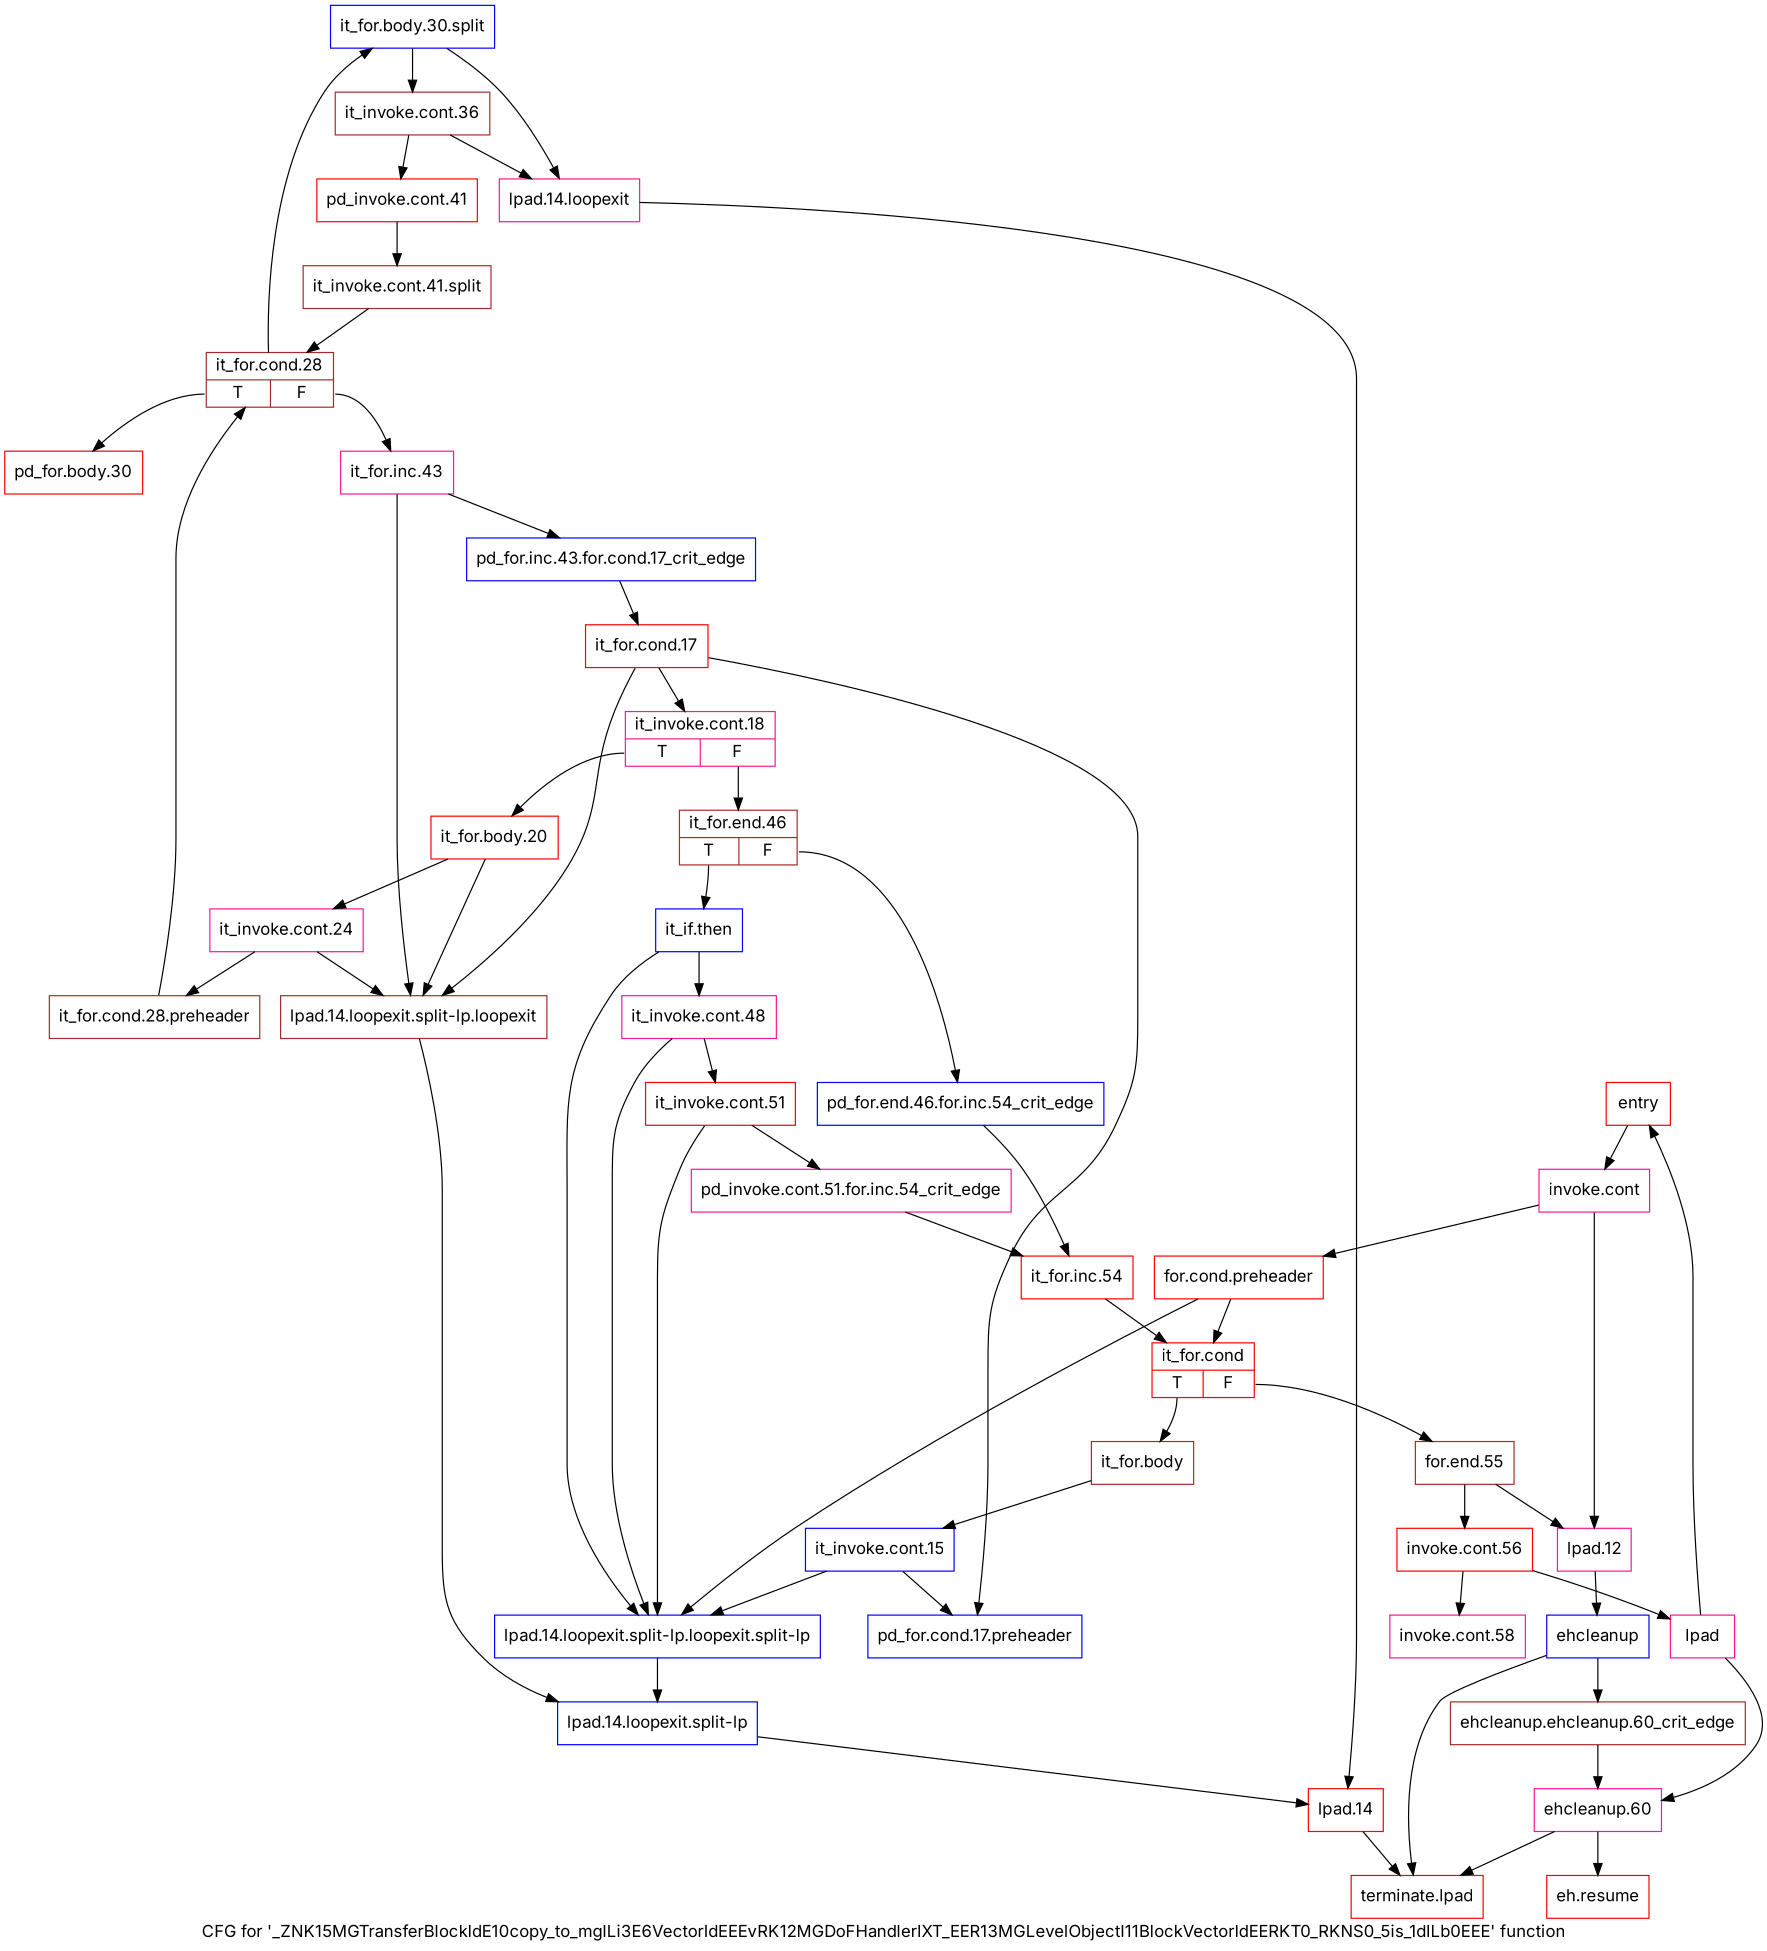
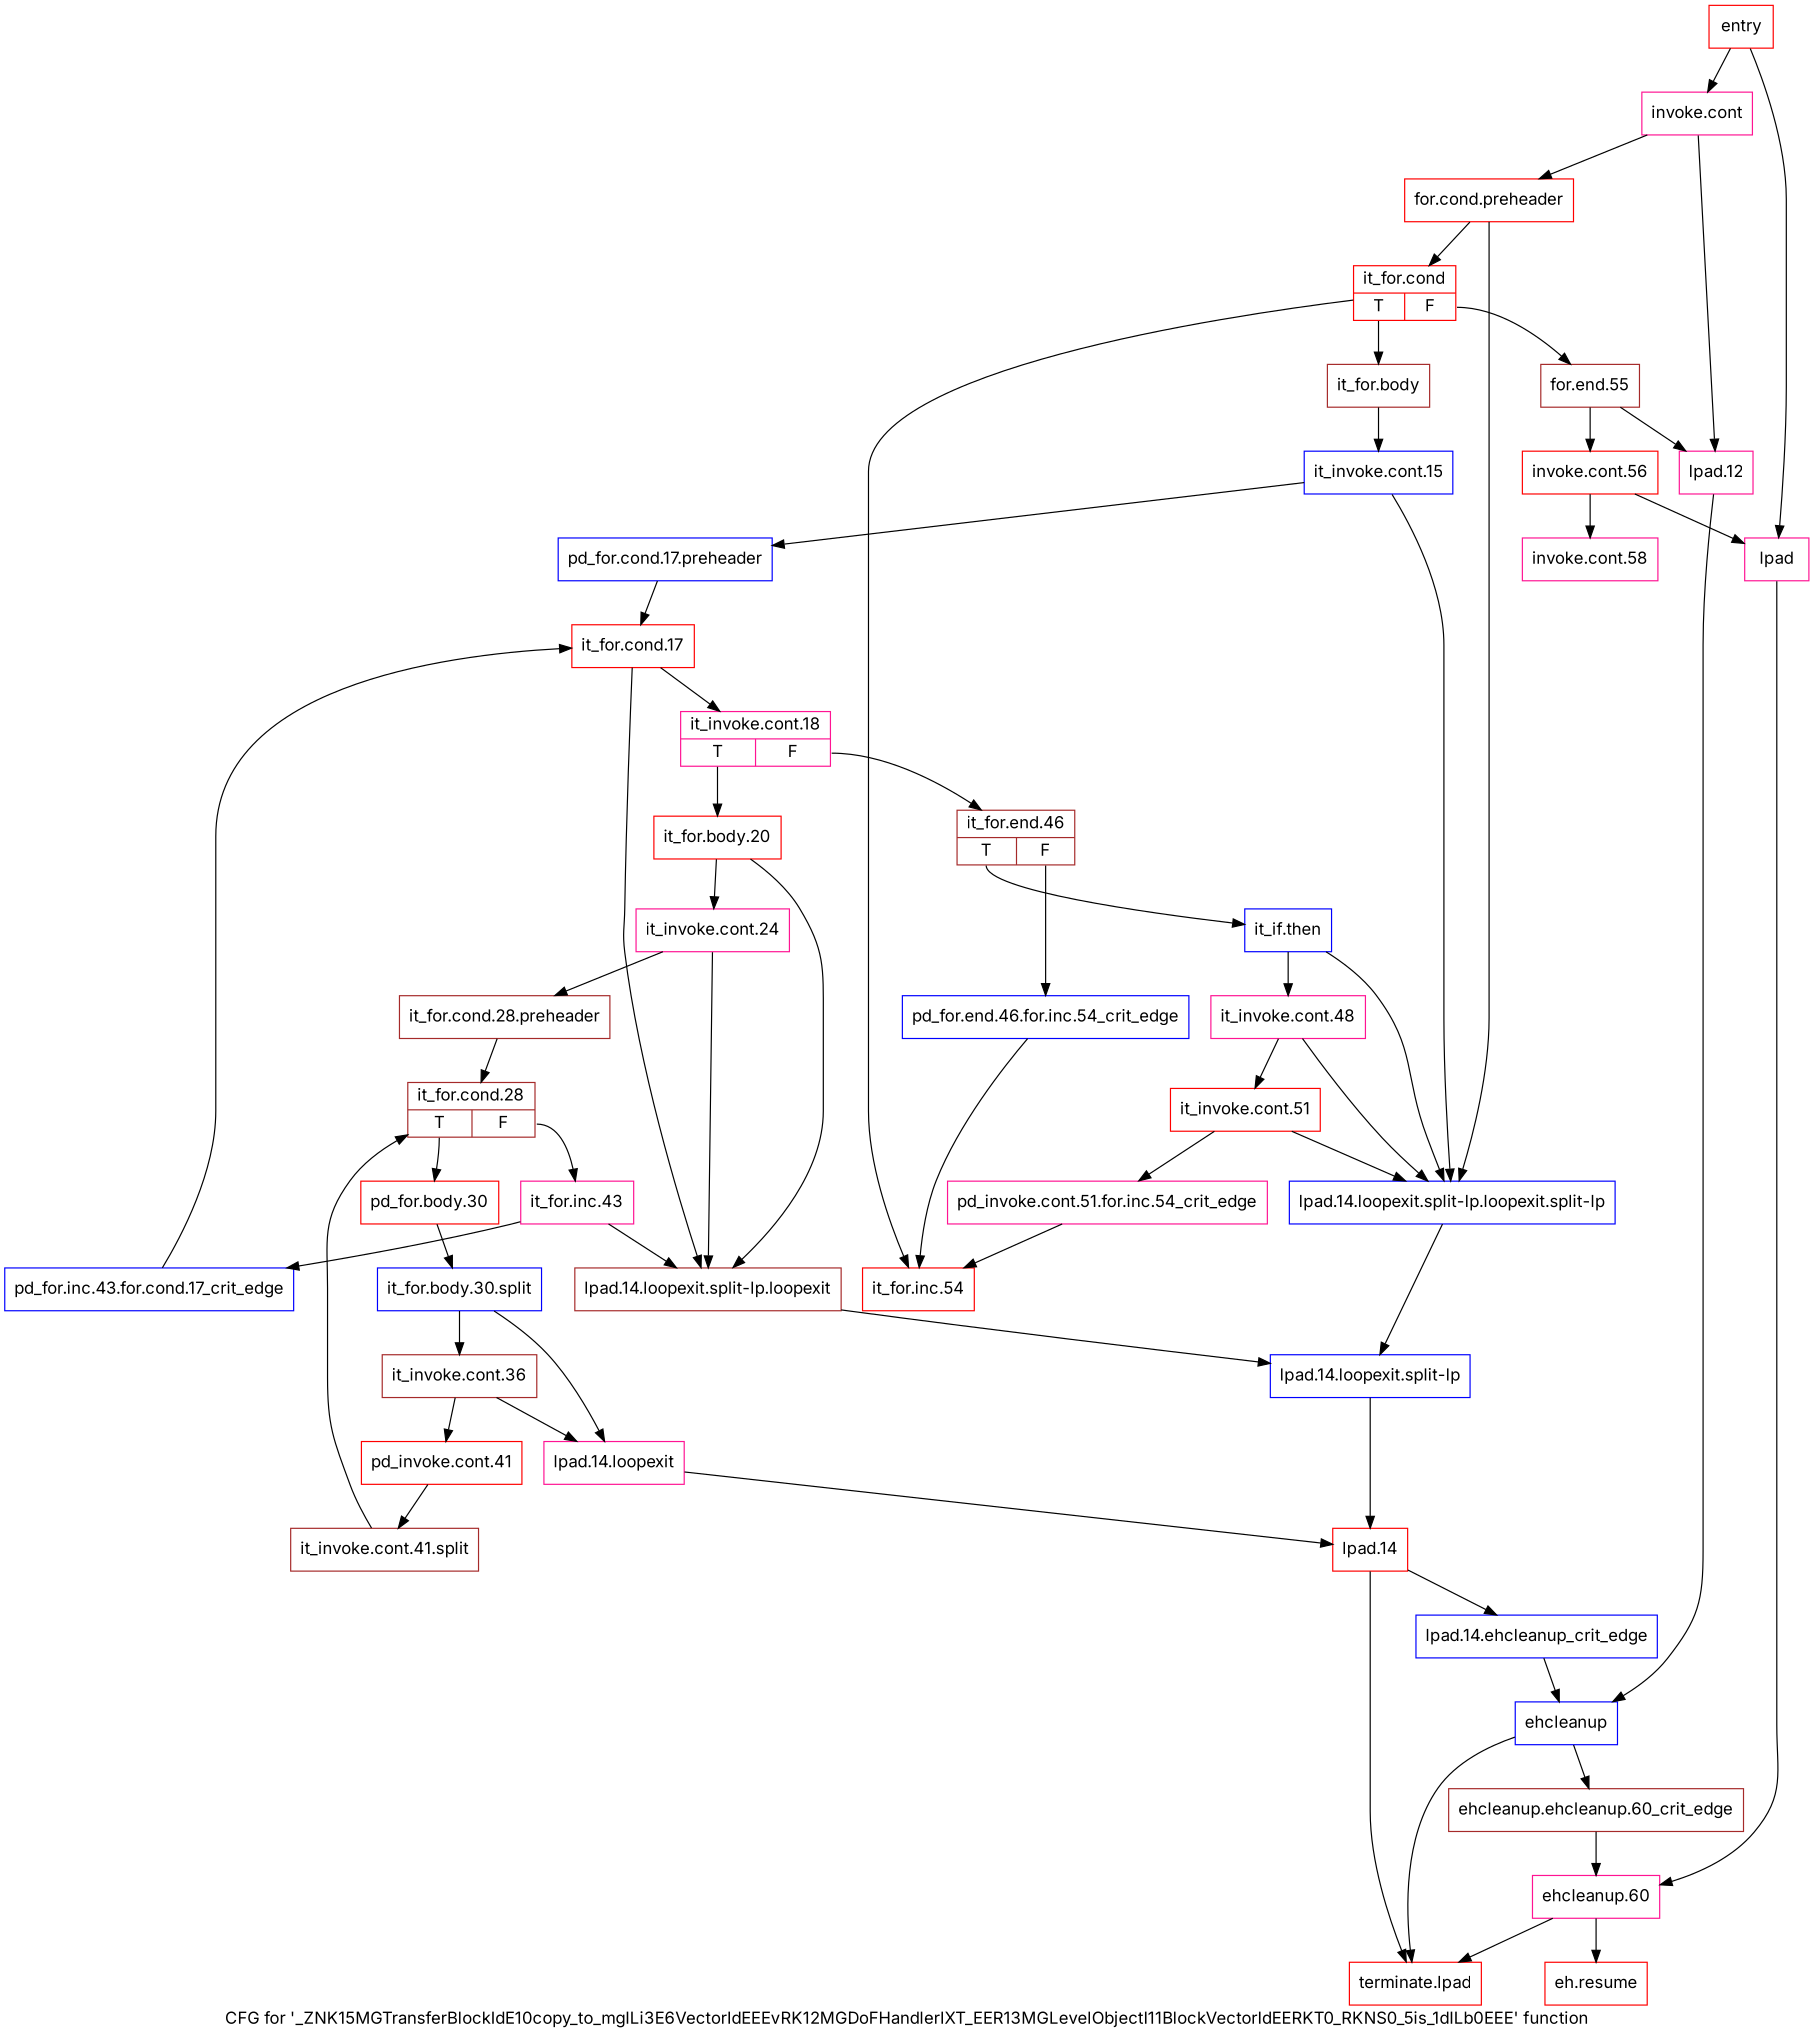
(284, 192) -> (445, 1247)
(1138, 1002) -> (651, 597)
(1131, 1317) -> (868, 600)
(1693, 1373) -> (1786, 285)
none -> (1537, 1637)
